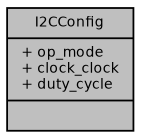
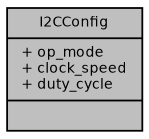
(70, 68) -> (75, 68)
